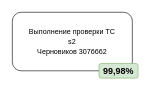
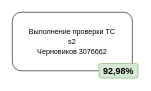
(119, 71) -> (119, 71)
